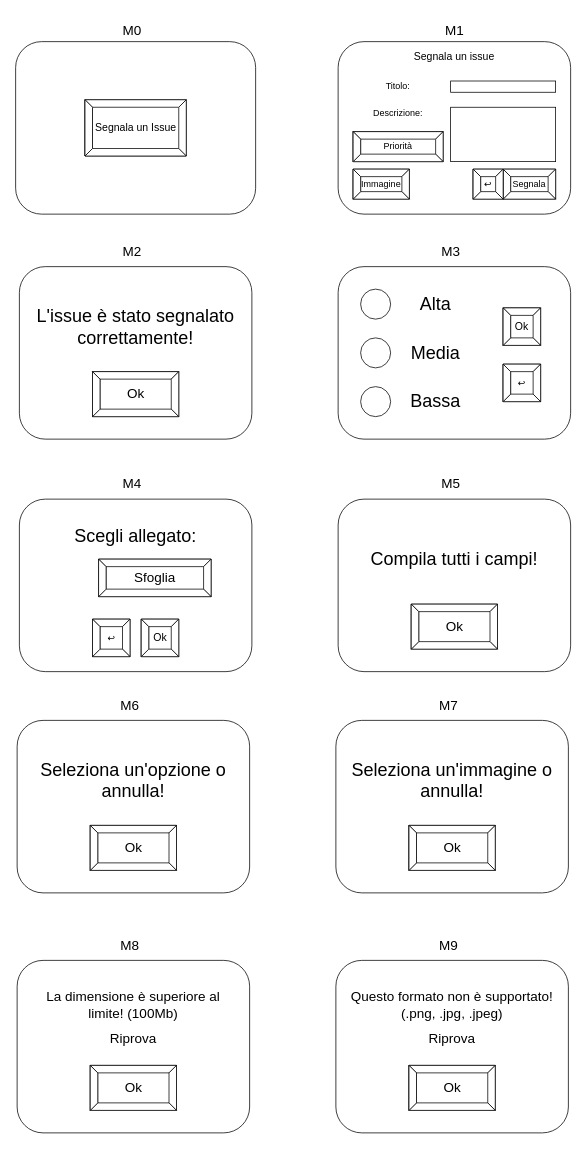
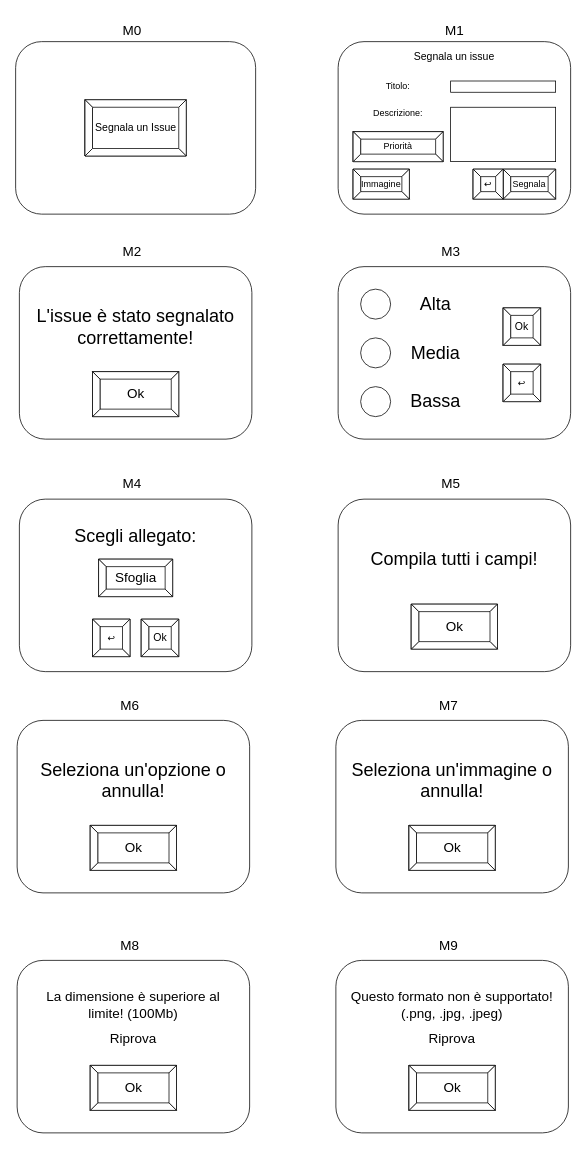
(155, 578) -> (135, 578)
